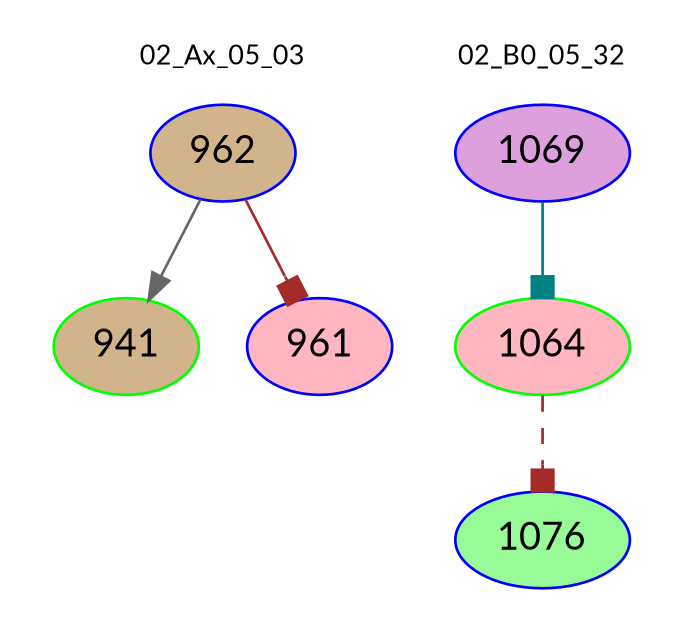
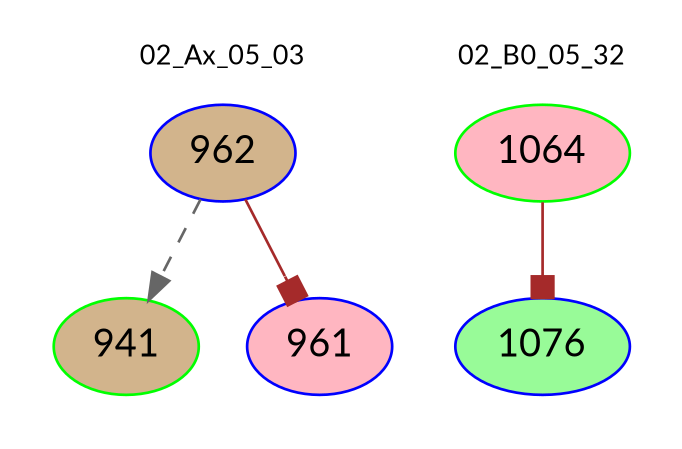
(543, 153) -> none
(181, 238) -> (181, 238)
(543, 430) -> (543, 237)
